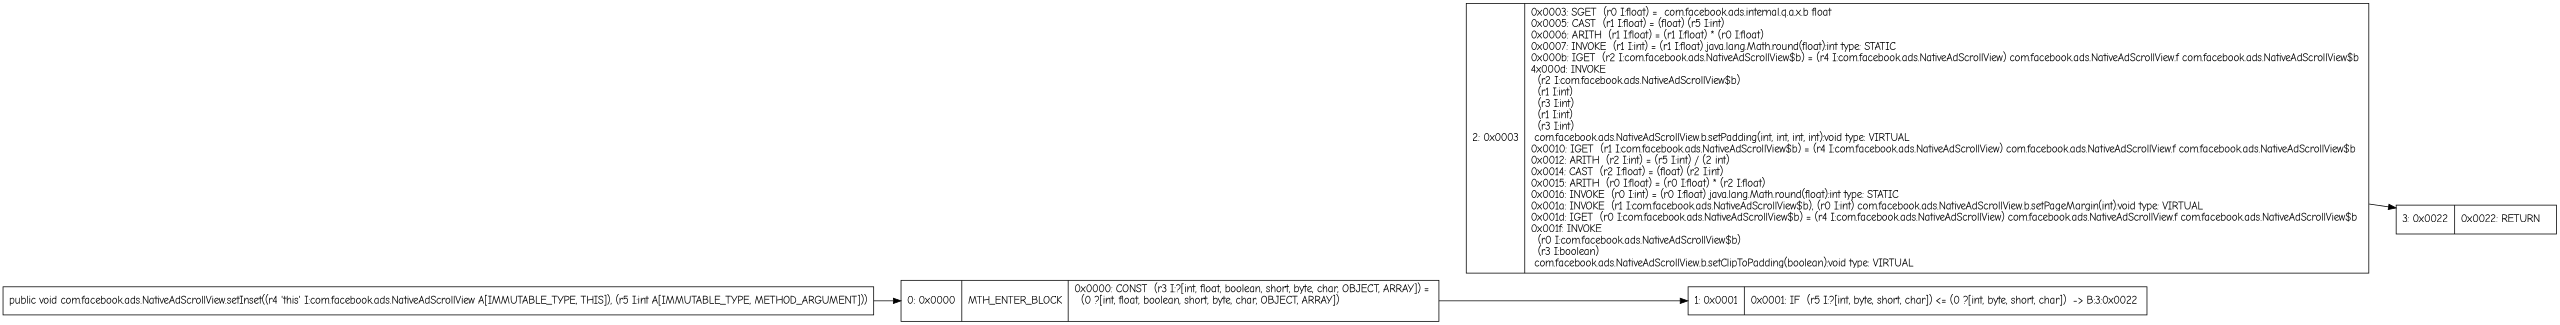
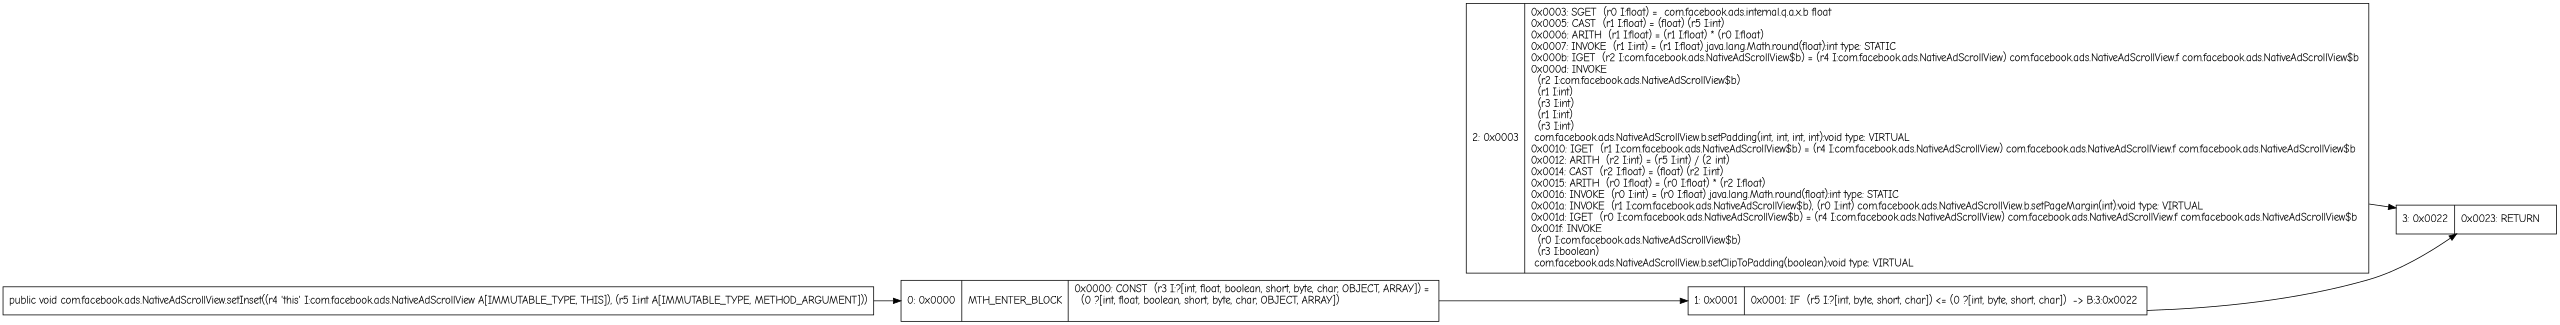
(1572, 70) -> (1572, 70)
(2506, 219) -> (2506, 219)
none -> (2304, 294)
